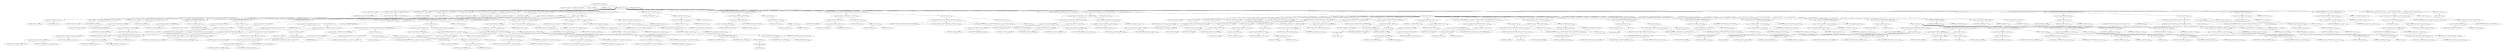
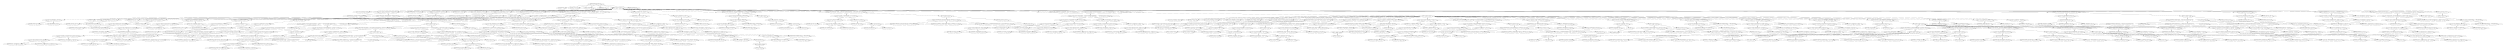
(1795, 40) -> none
